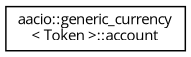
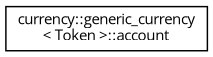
(96, 29) -> (107, 29)
